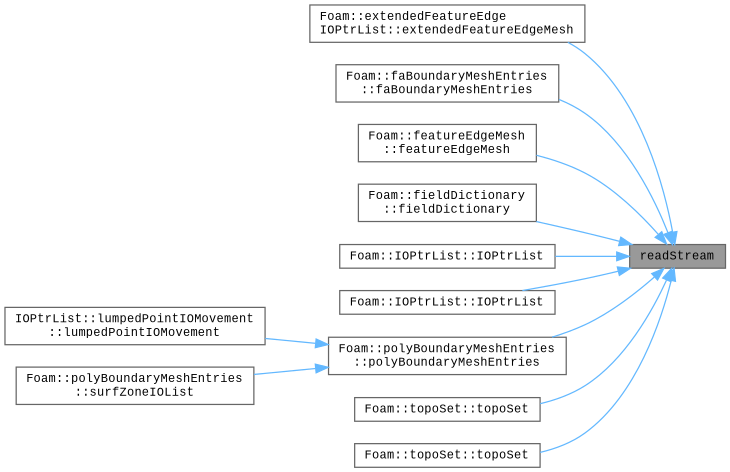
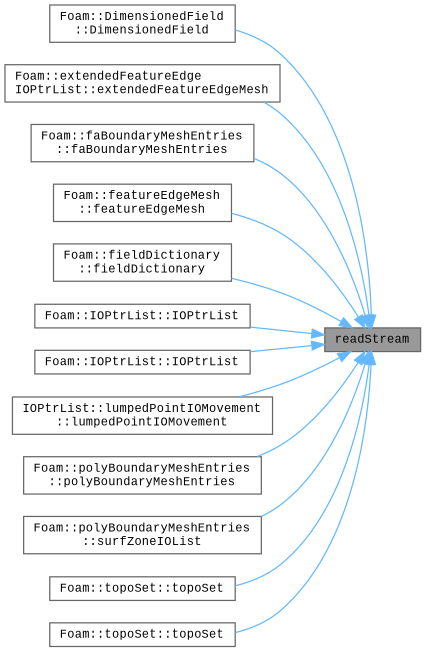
none -> (142, 24)
(290, 341) -> (290, 381)
(285, 371) -> (327, 450)
